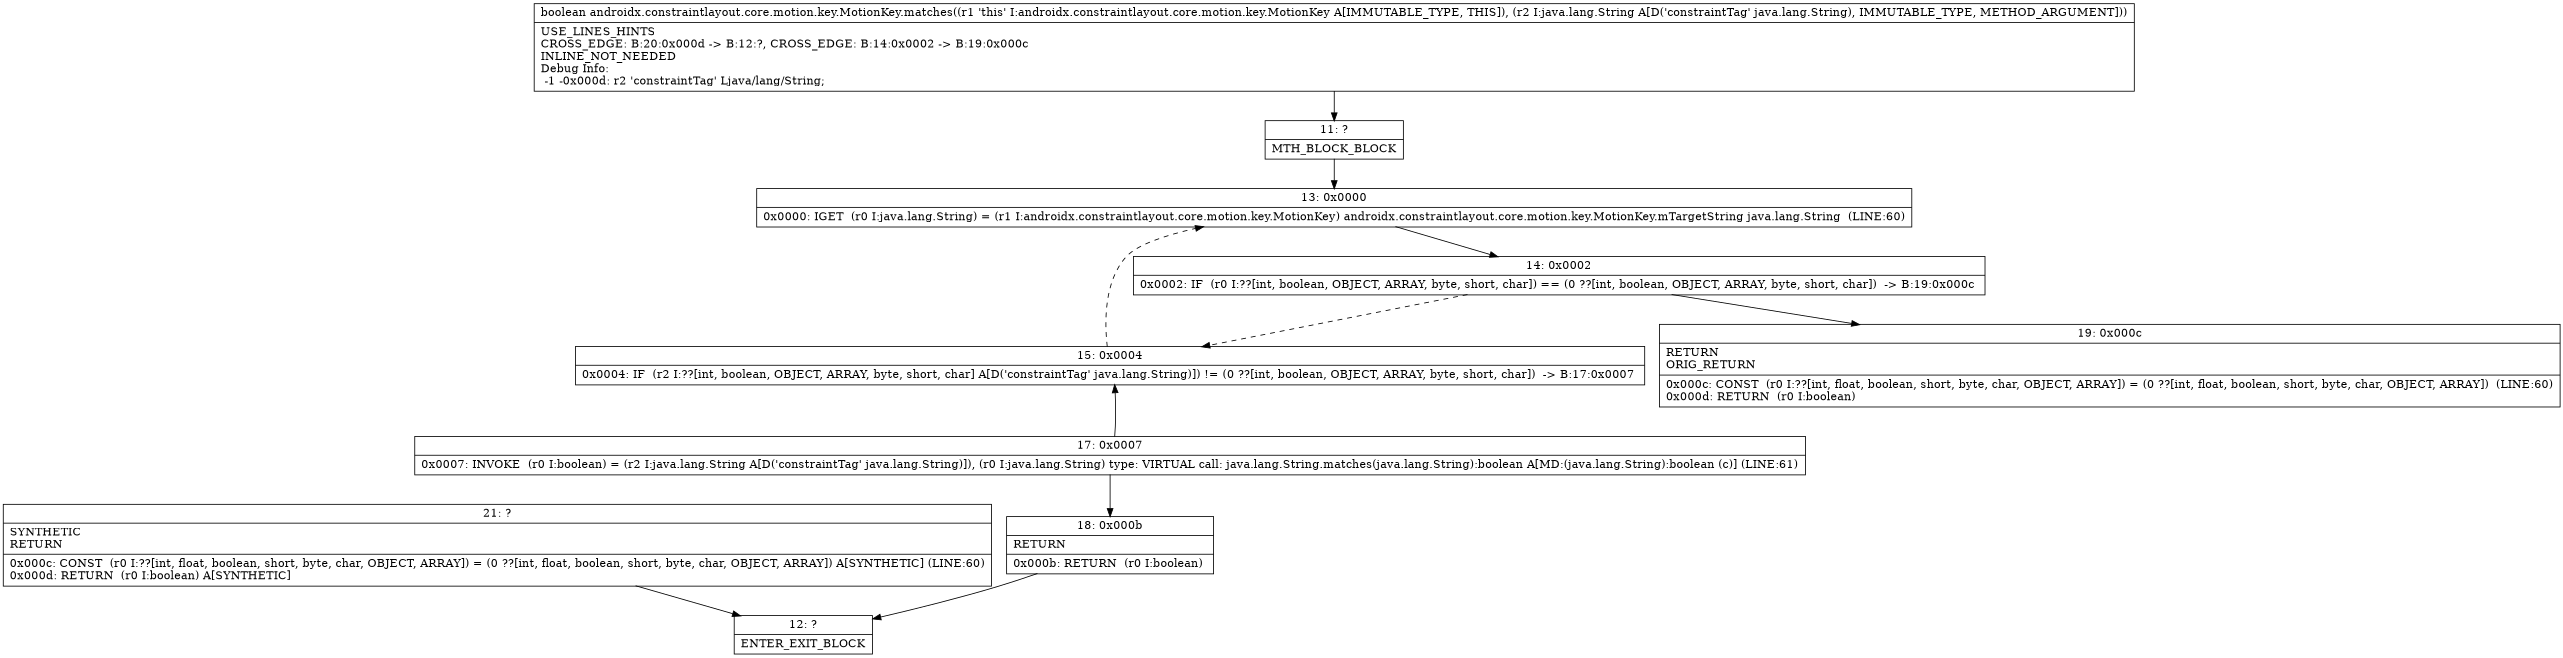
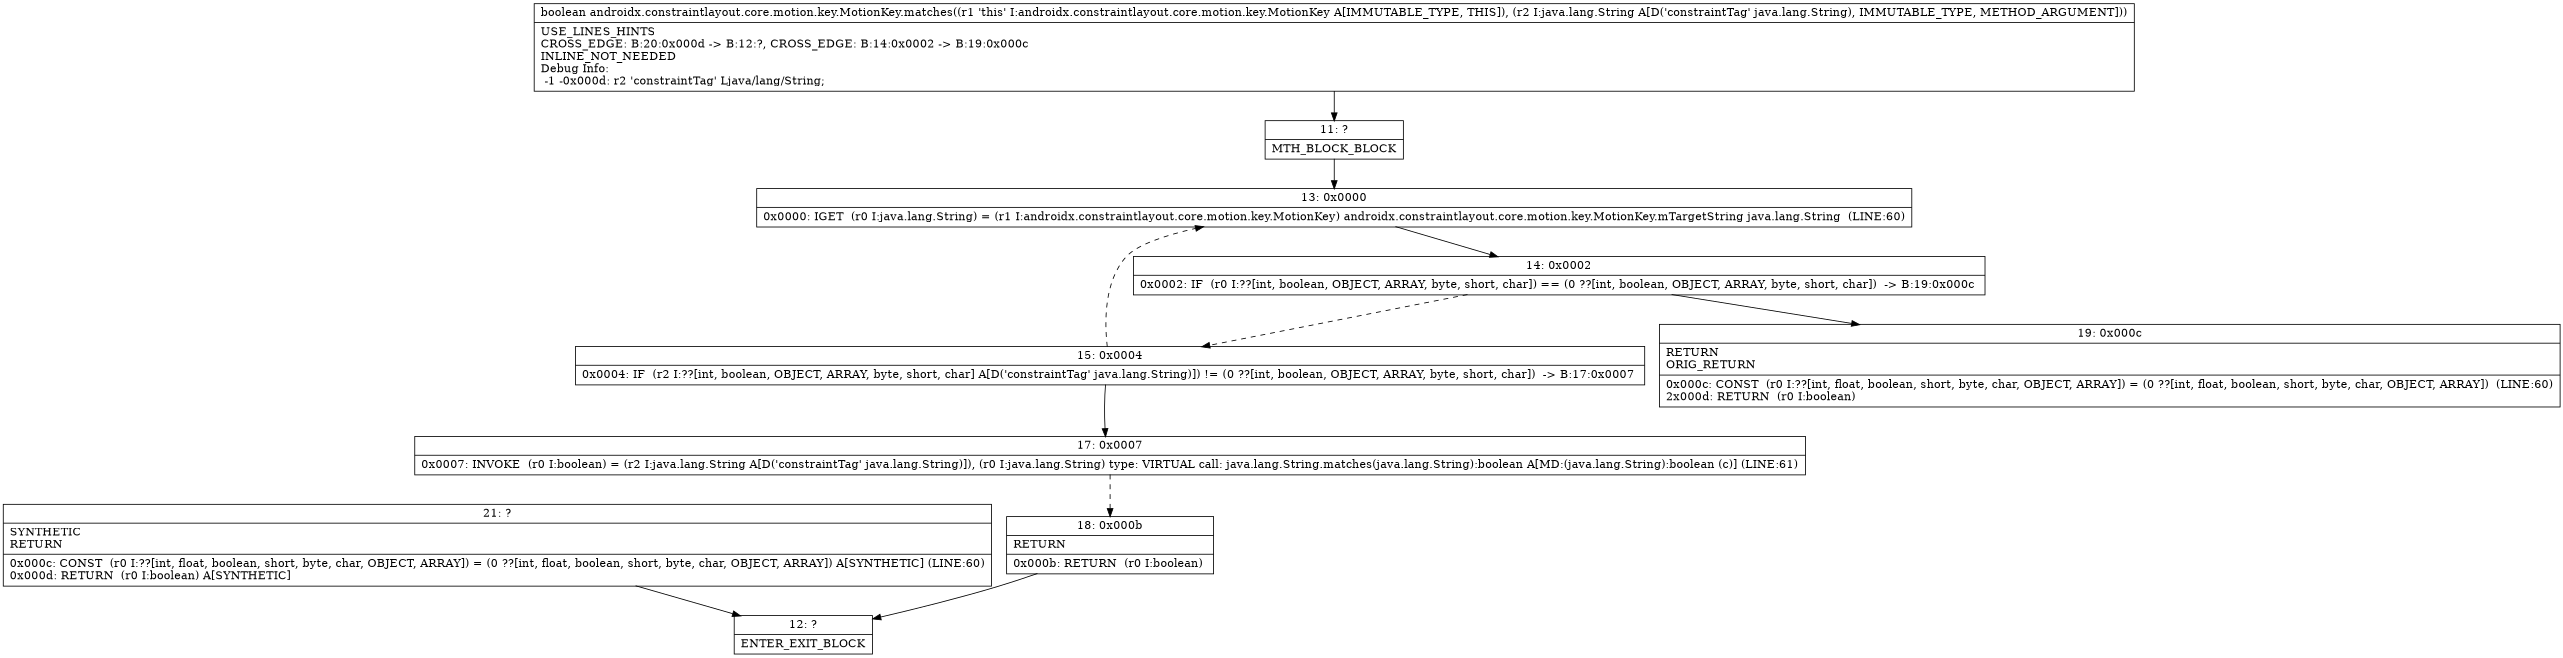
(1763, 397) -> (1763, 397)
(1116, 415) -> (1105, 406)
(1110, 491) -> (1110, 491)
